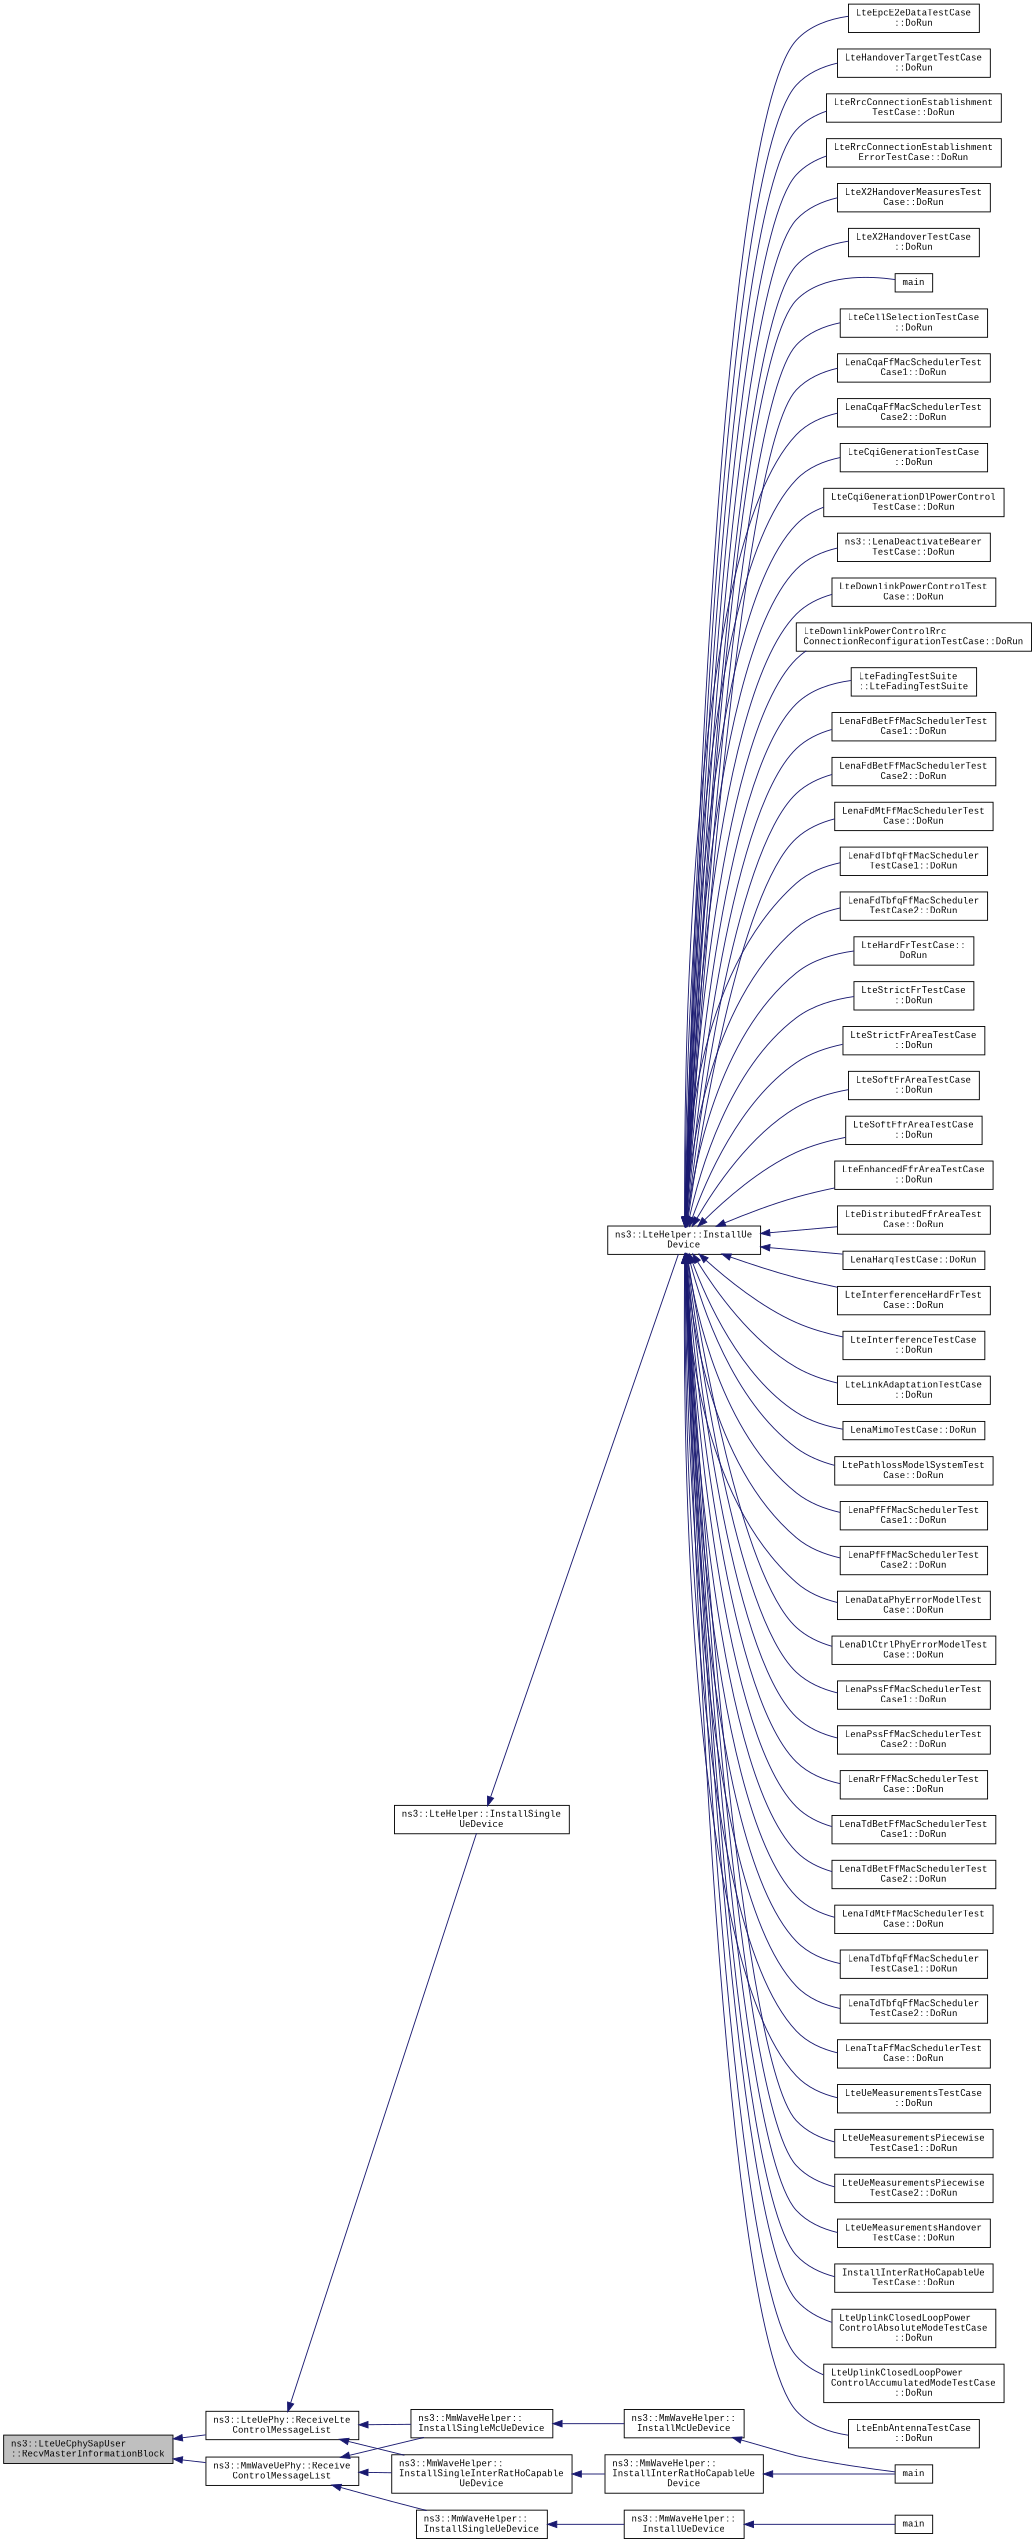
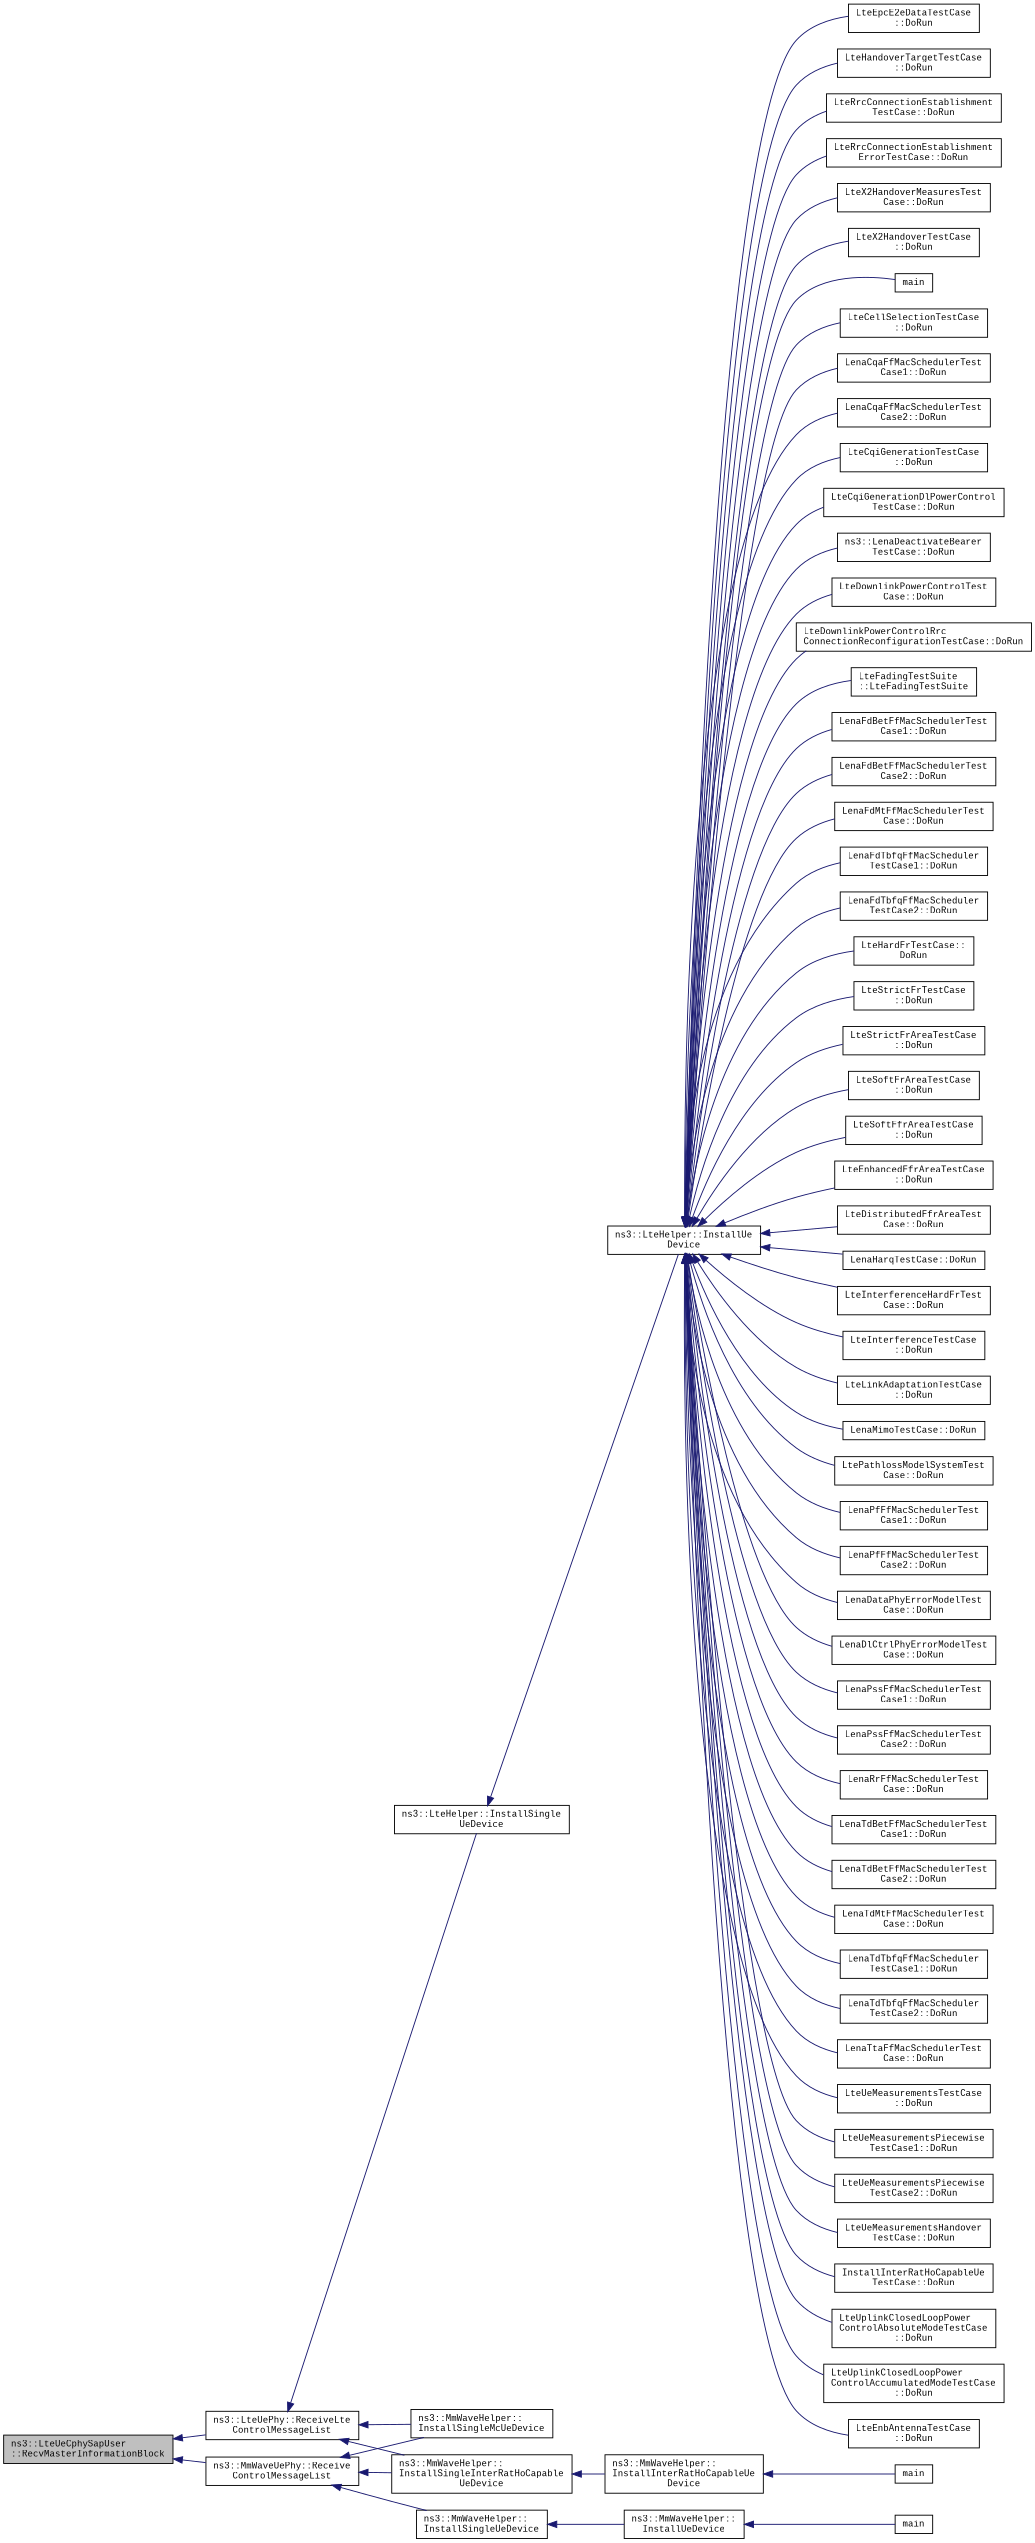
(684, 2424) -> none
